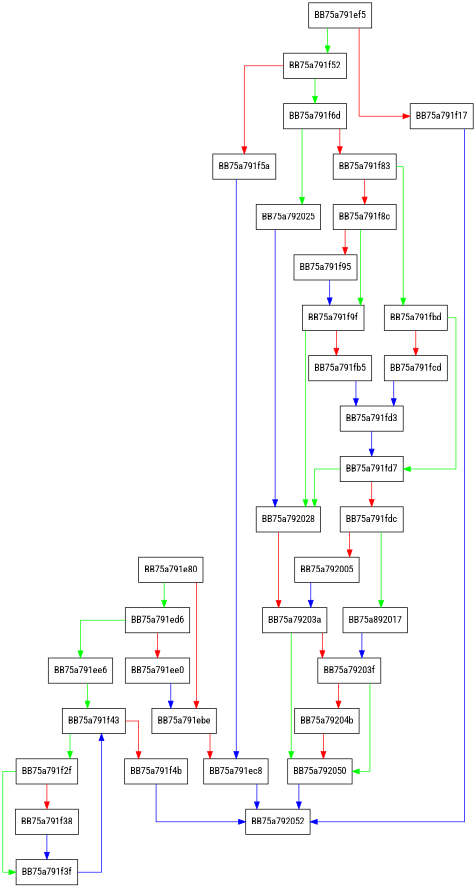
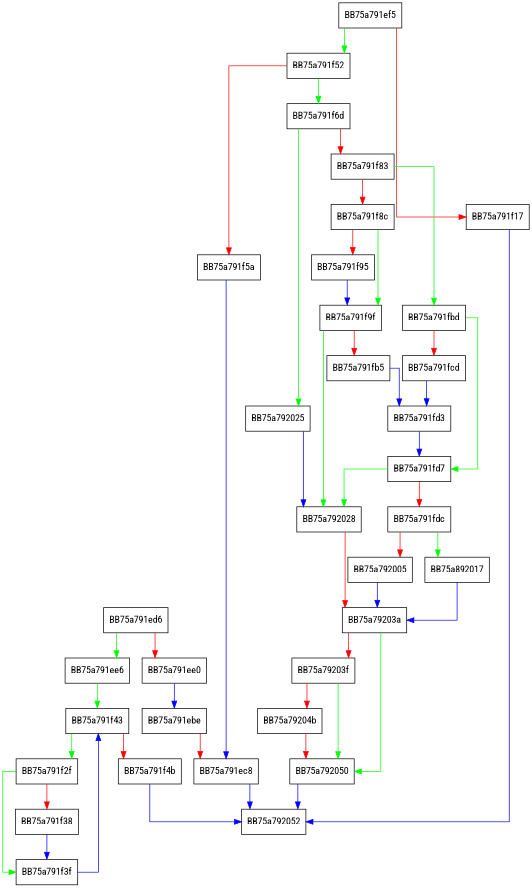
(171, 570) -> none
(362, 642) -> (454, 620)
